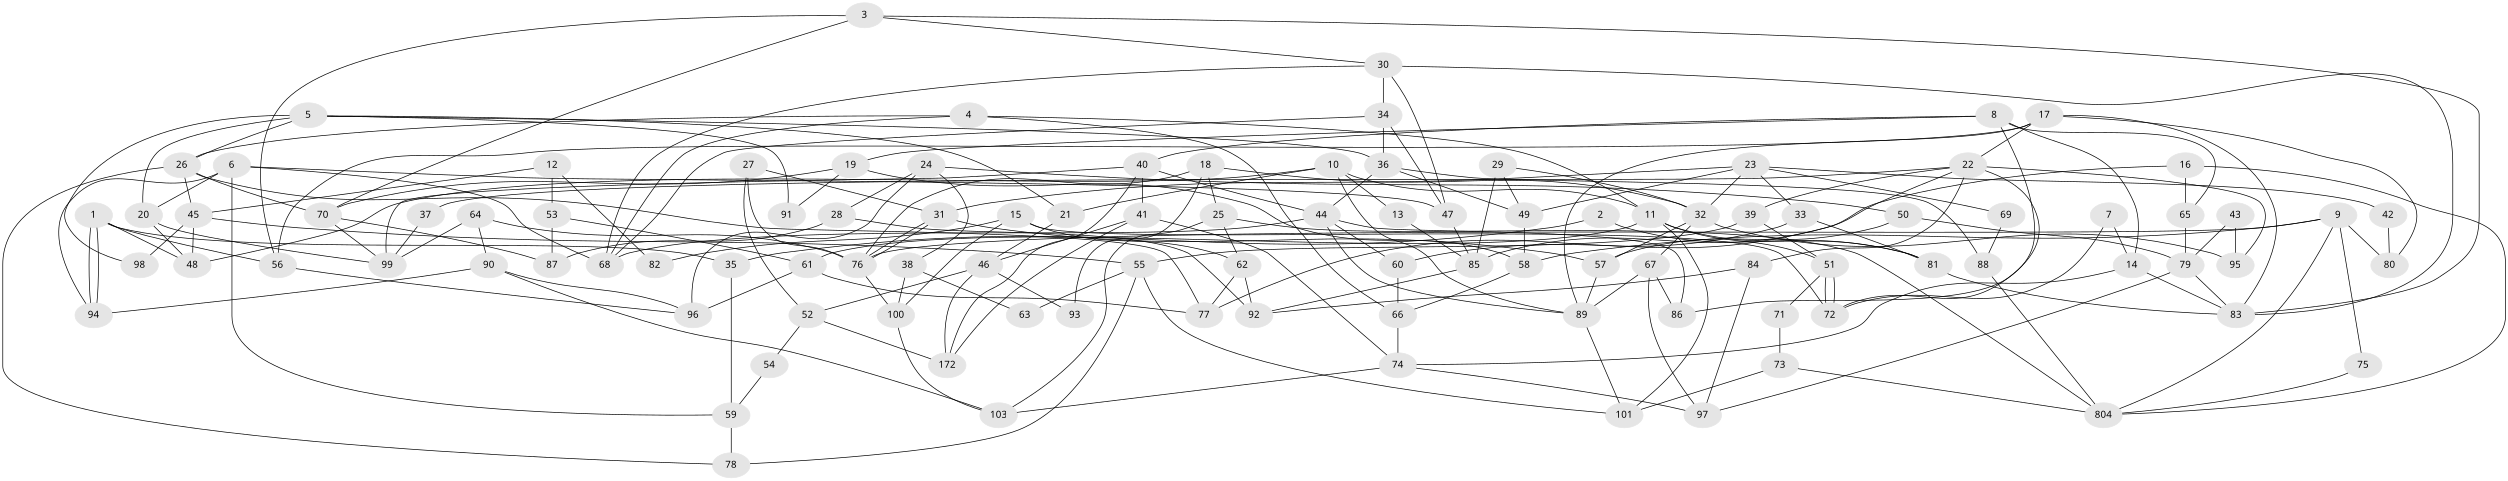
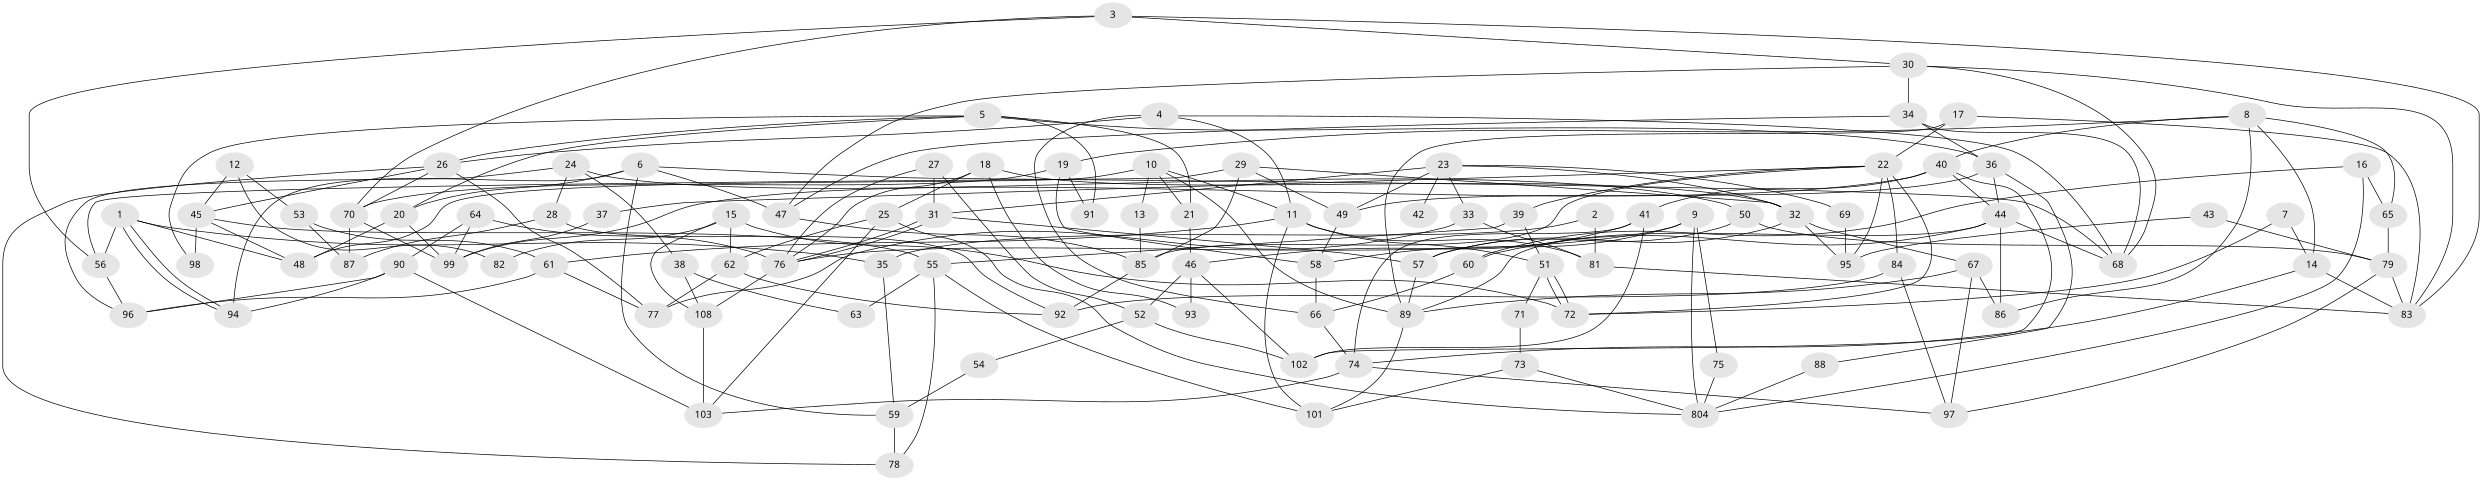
(1131, 147) -> (426, 187)
(1994, 242) -> (1845, 240)
(2390, 265) -> none
(896, 315) -> (703, 315)
(947, 365) -> (1299, 365)
